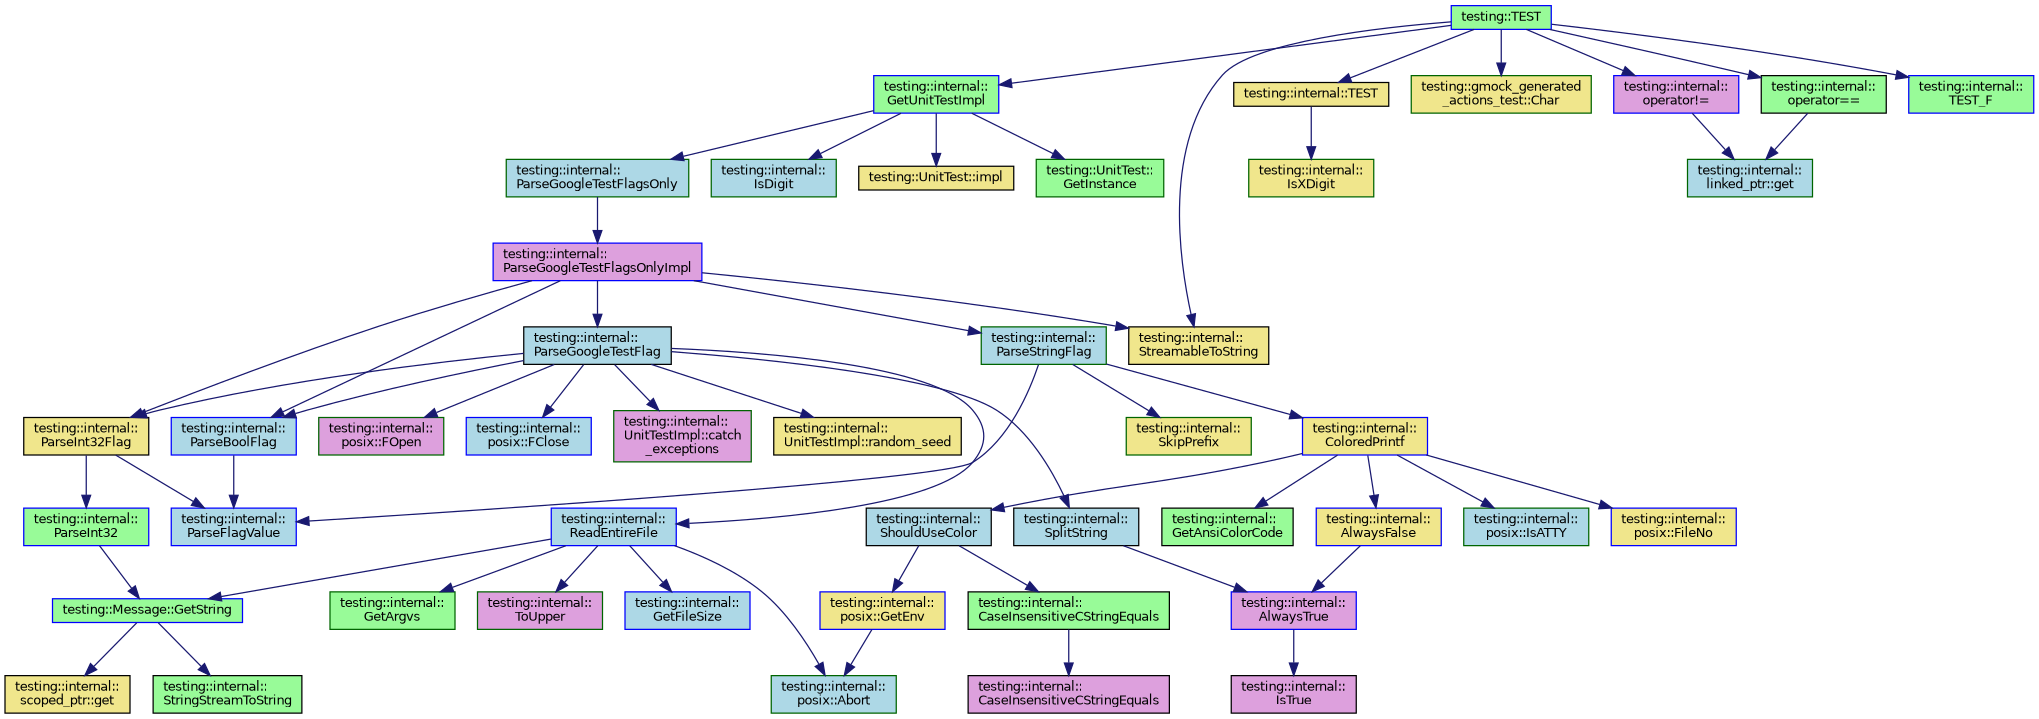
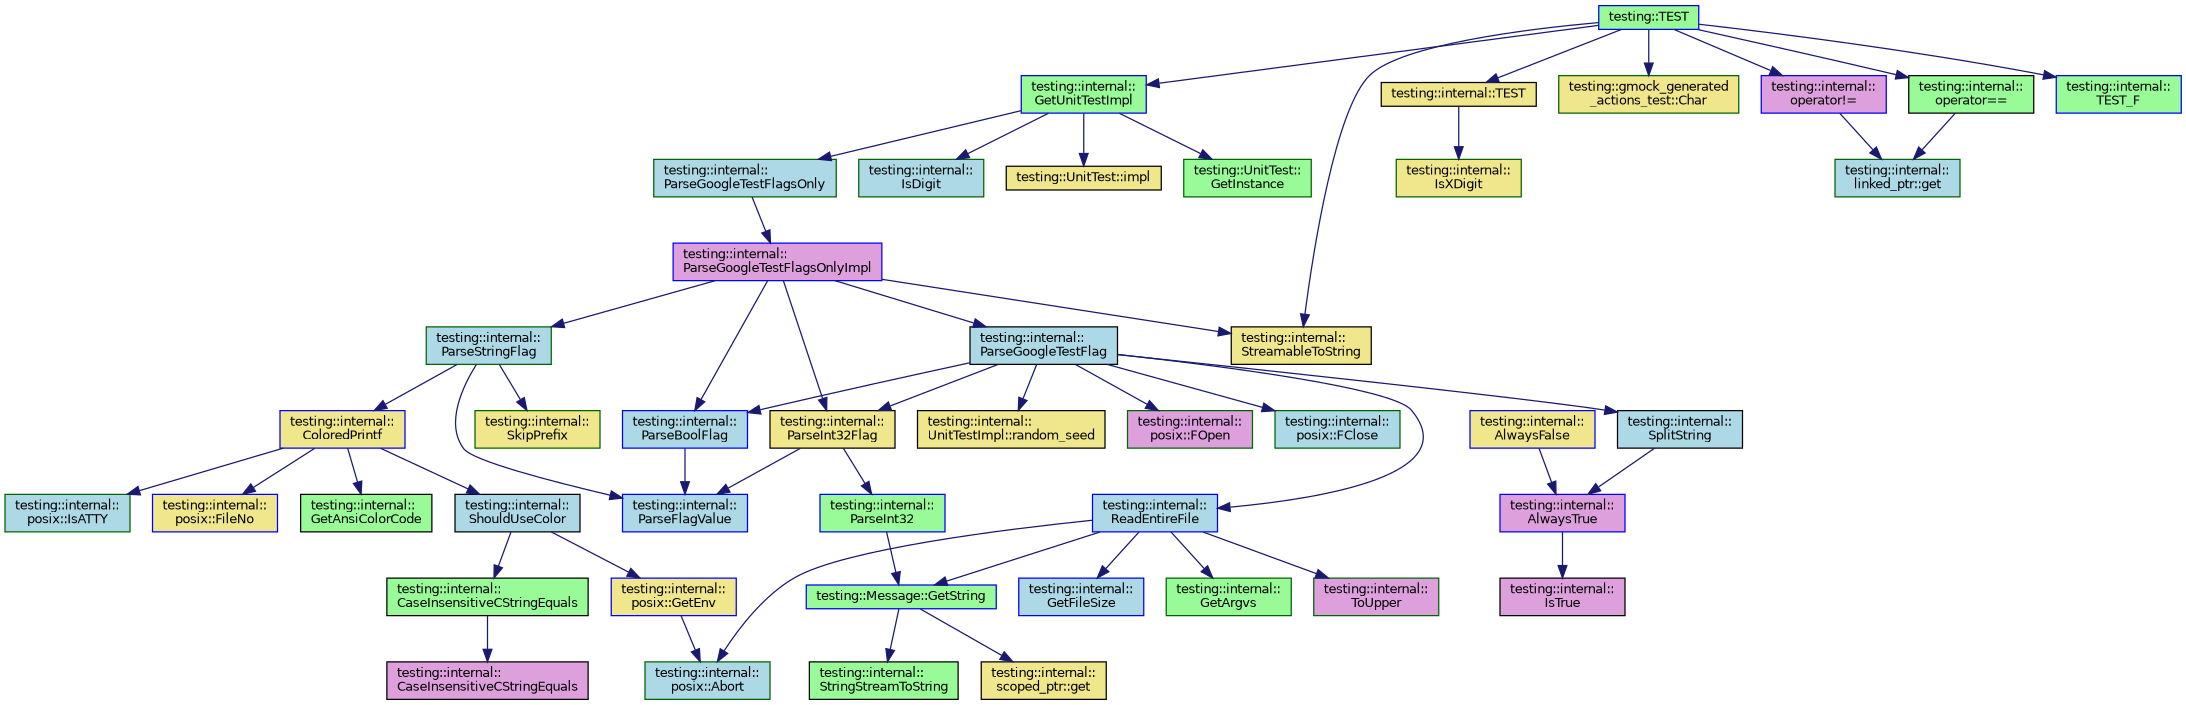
(529, 436) -> (1338, 429)
(682, 436) -> none
(1371, 475) -> none
